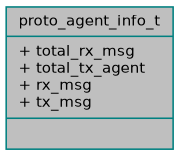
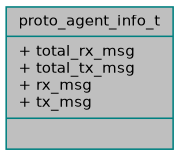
(82, 68) -> (77, 68)
